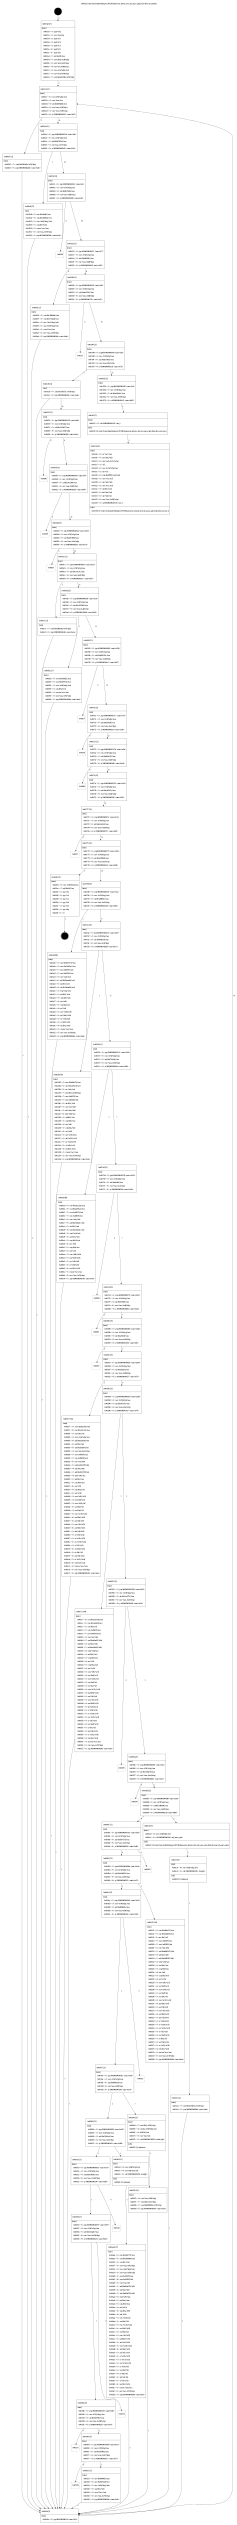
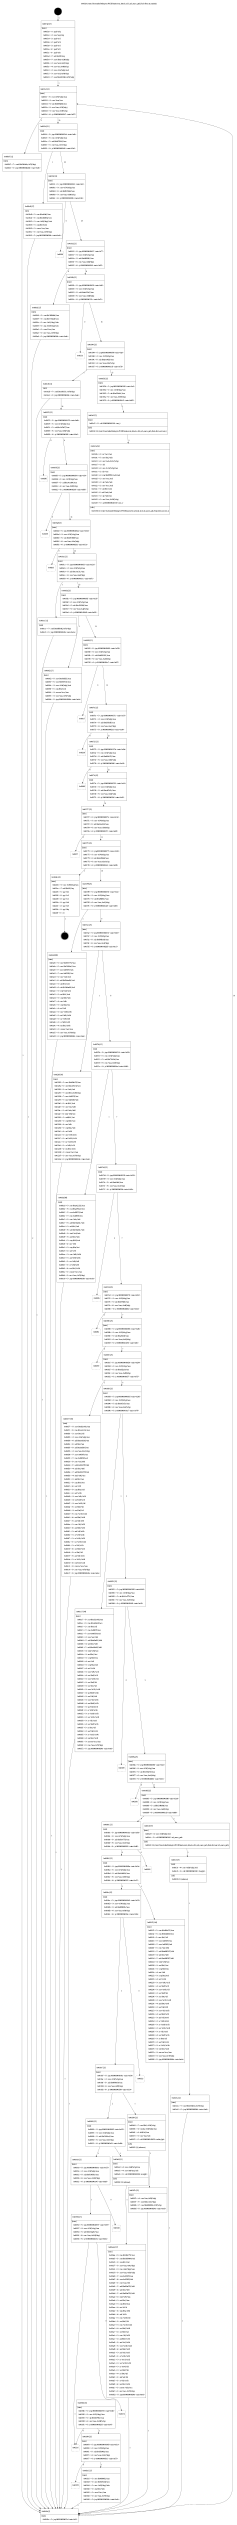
(93, 2321) -> (78, 2343)
